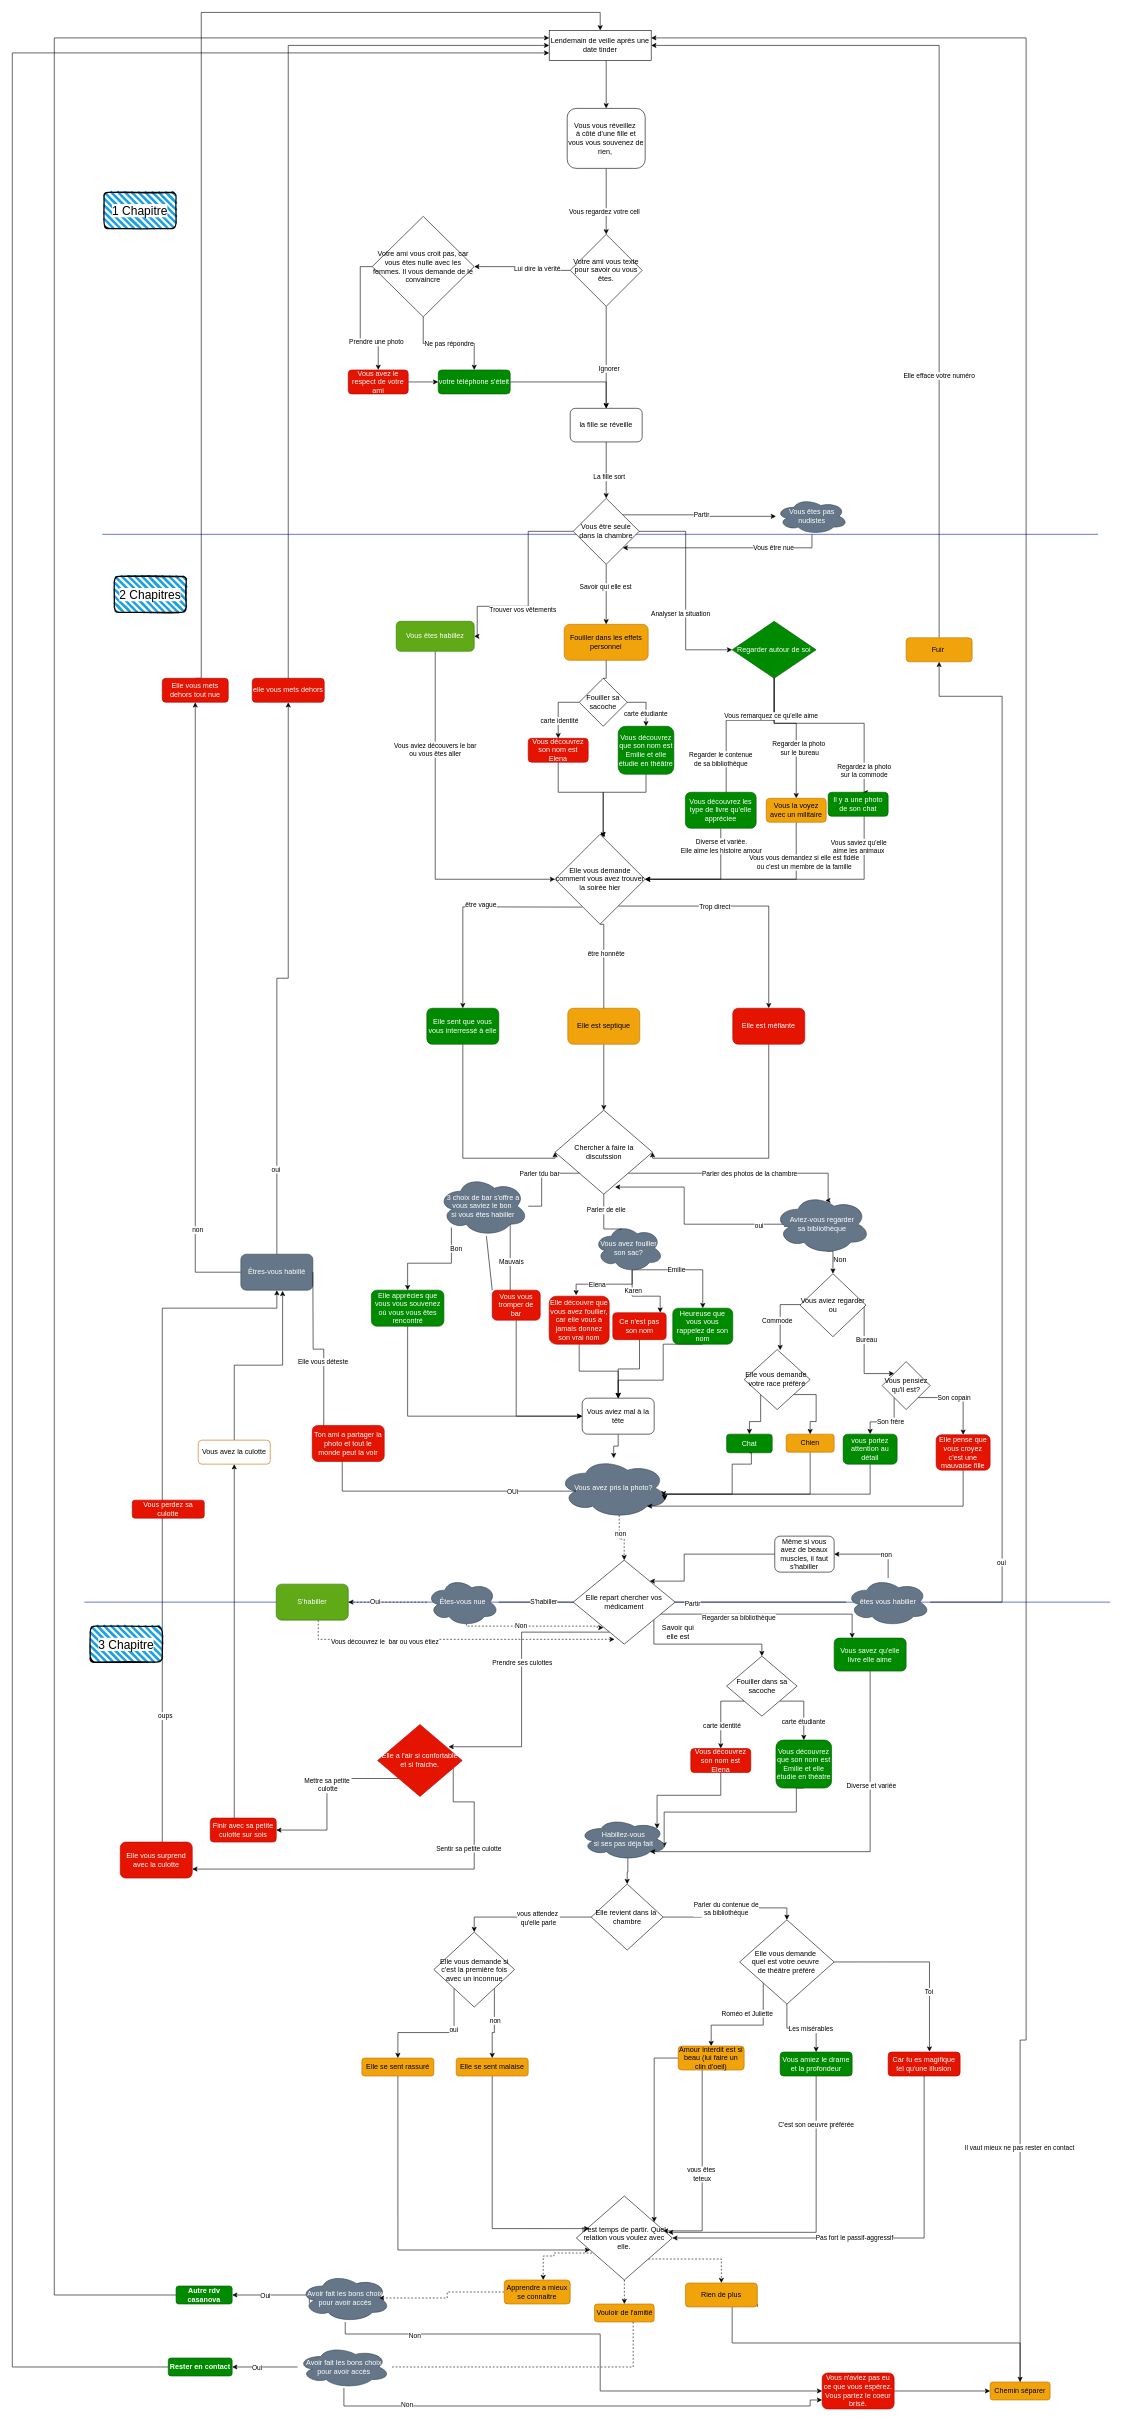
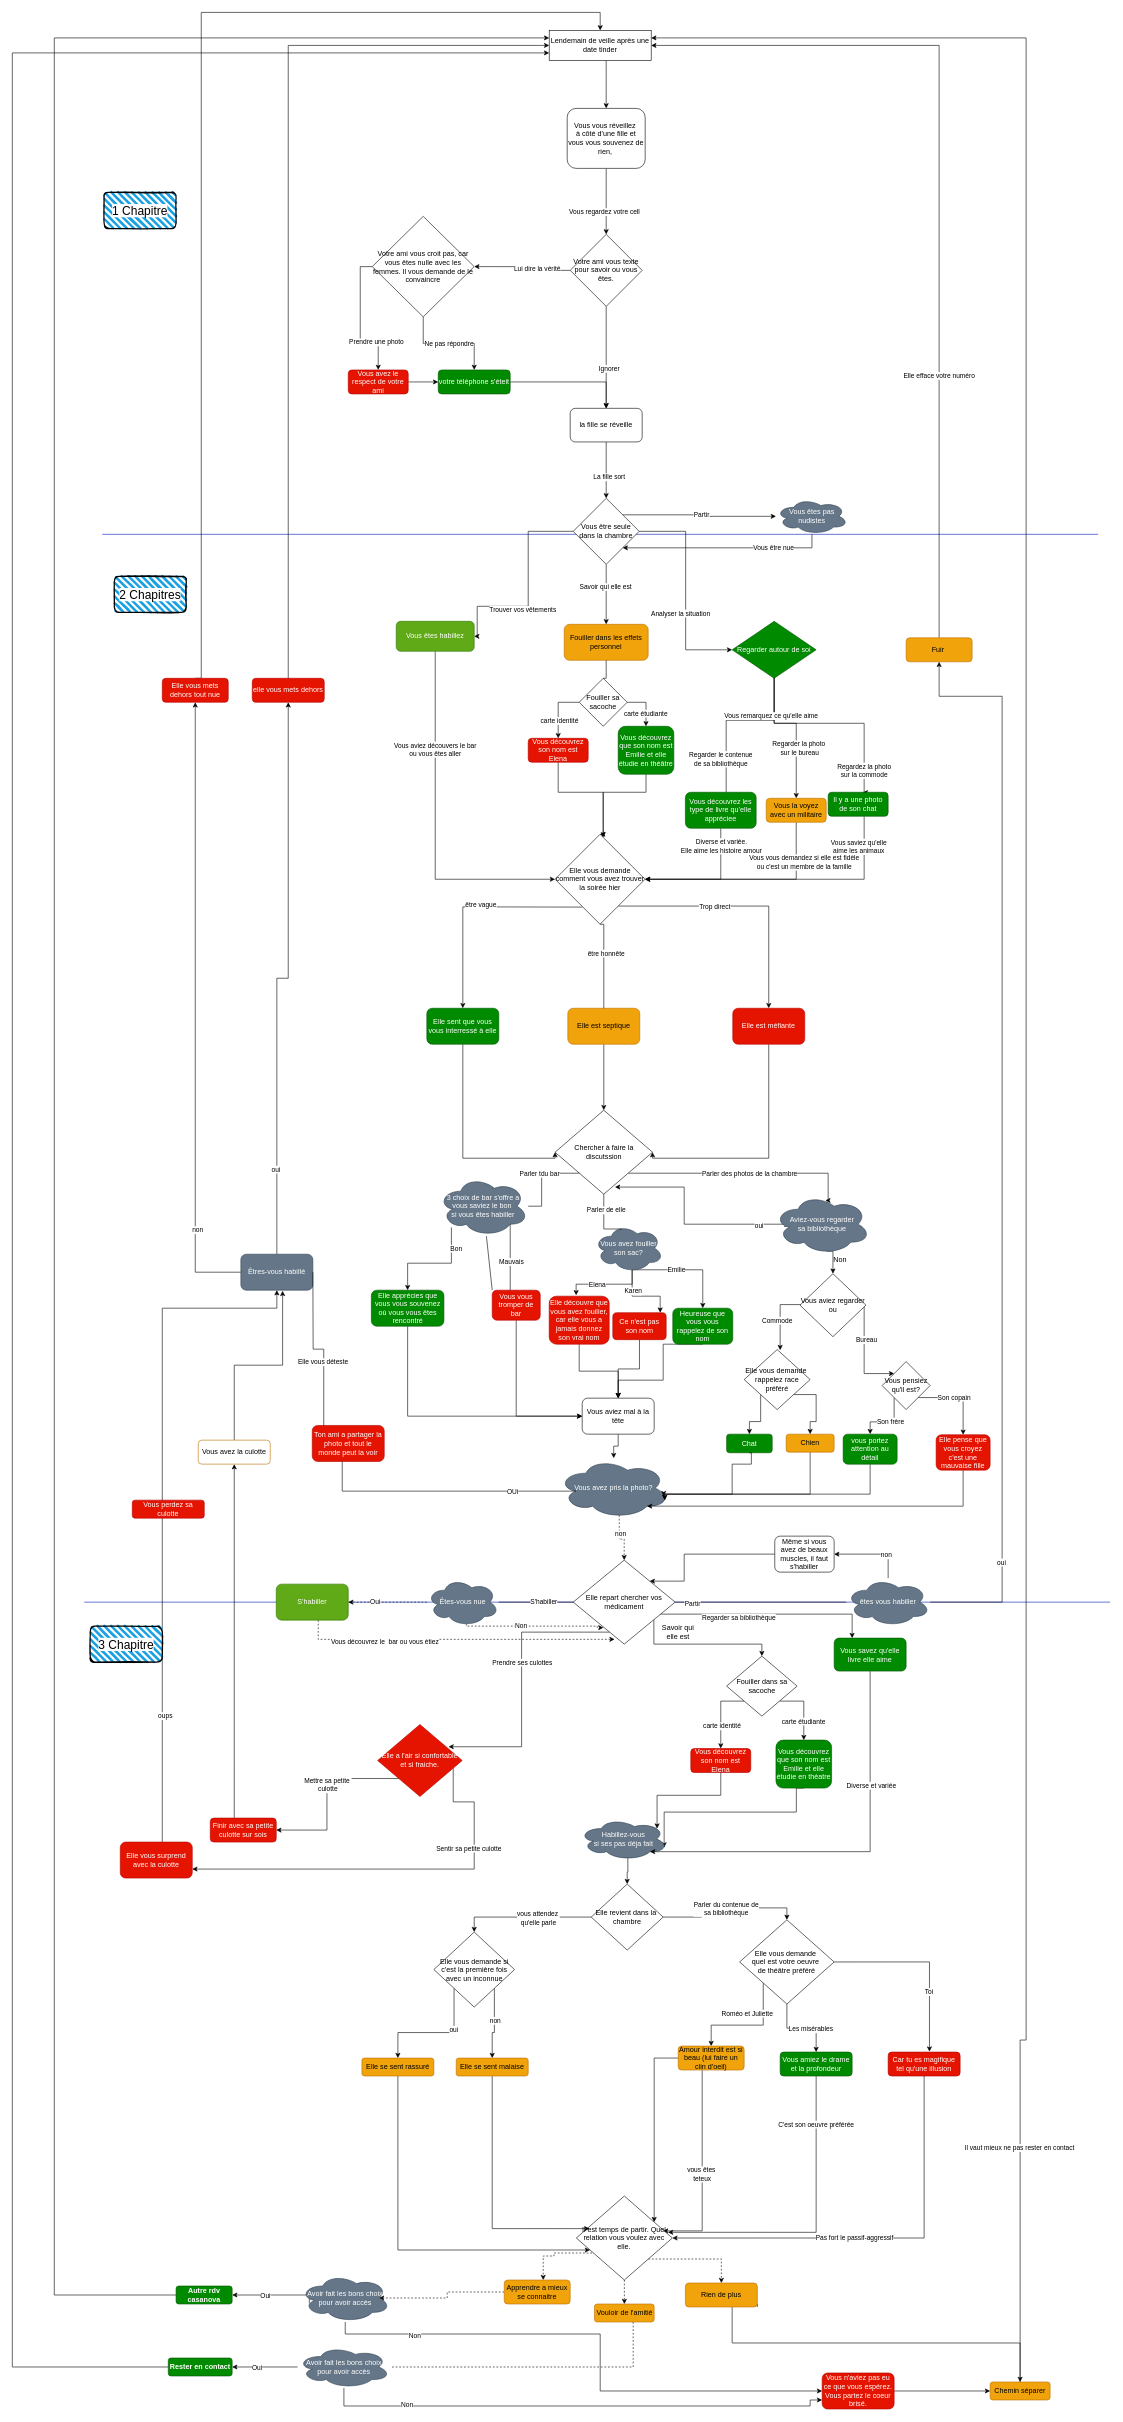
(777, 1380) -> (777, 1380)
